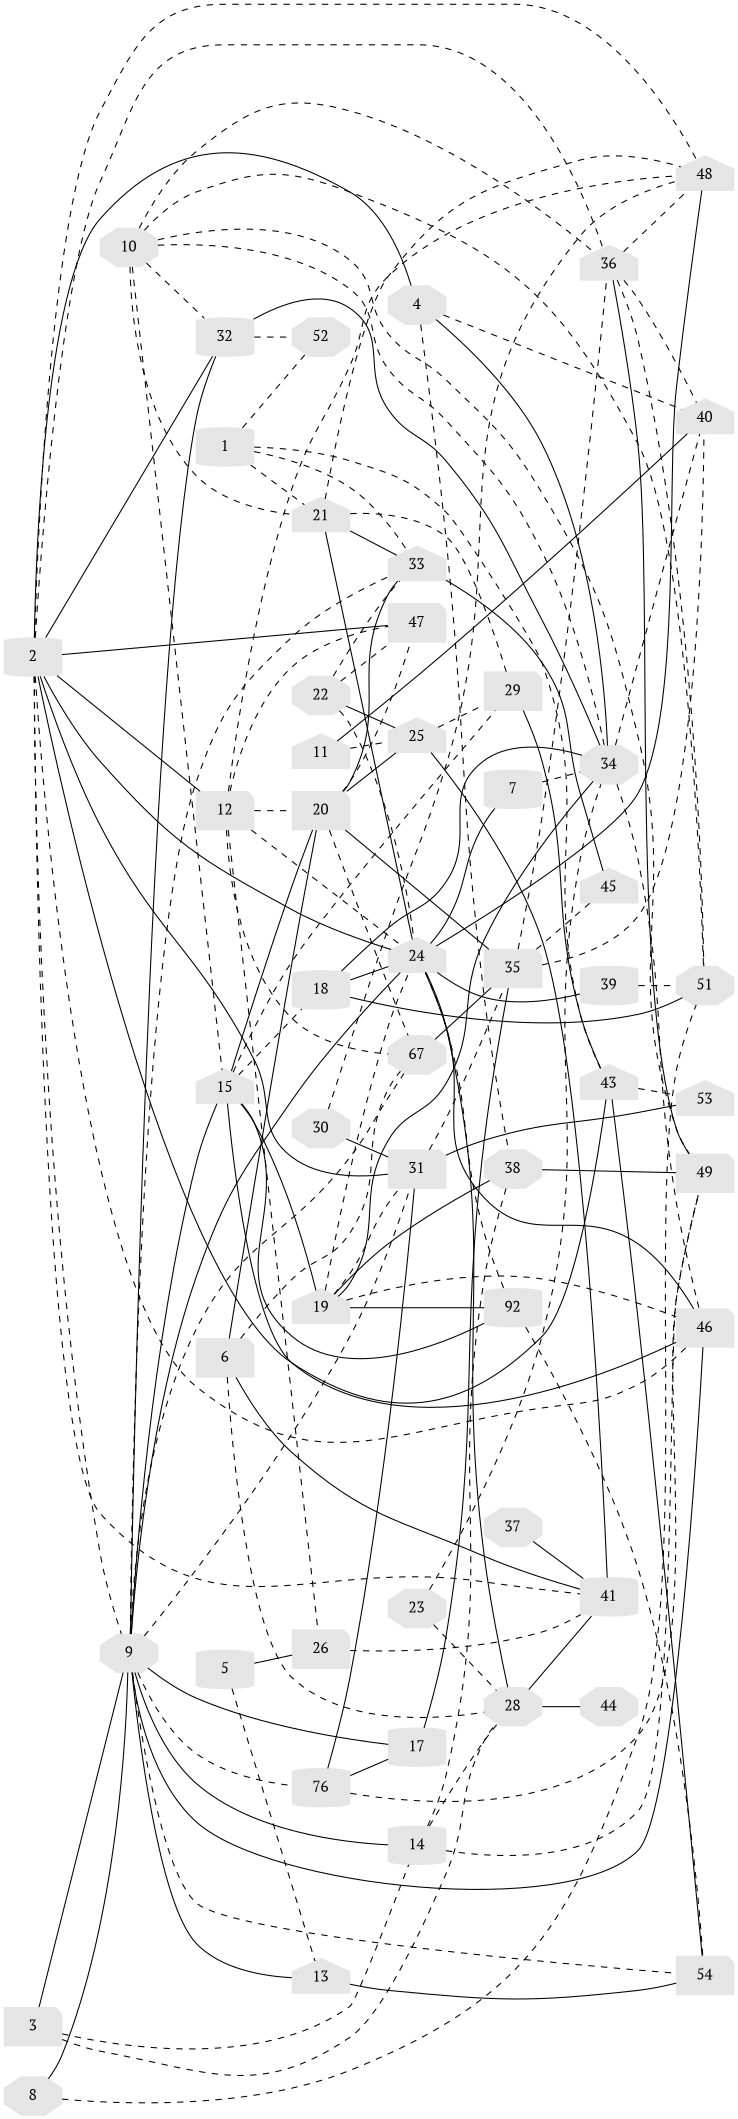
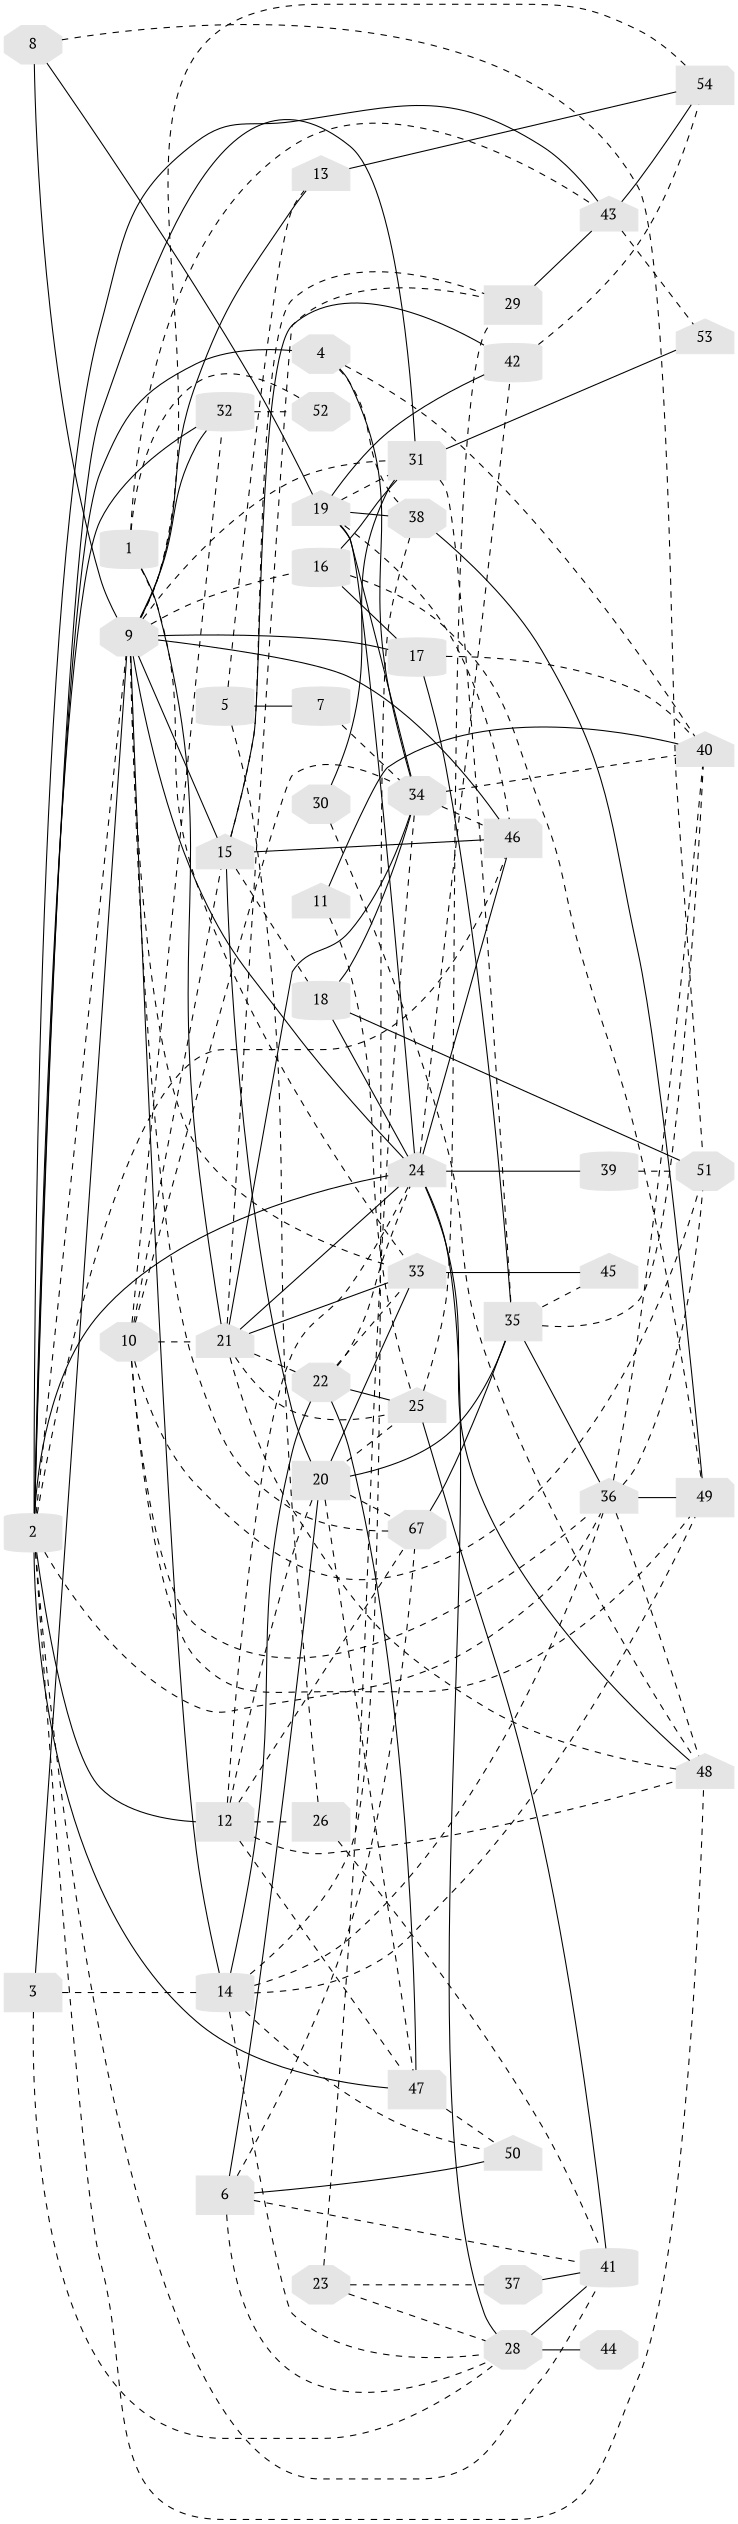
(456, 474) -> (271, 1090)
(278, 485) -> (189, 944)
(567, 632) -> (562, 1412)
(362, 665) -> (398, 1749)
none -> (579, 671)
(366, 776) -> (365, 1447)
(464, 877) -> (273, 706)
(360, 1129) -> (392, 900)
(286, 1194) -> (180, 264)
(513, 1308) -> (513, 363)
none -> (274, 1363)
none -> (314, 1417)
(386, 1516) -> (417, 2231)
(271, 1660) -> (282, 1263)
none -> (266, 1715)
none -> (474, 1787)
(321, 1788) -> (321, 567)
none -> (513, 2155)
none -> (417, 2285)
